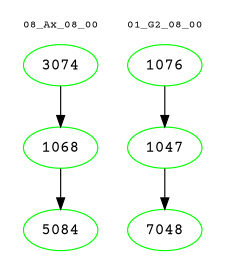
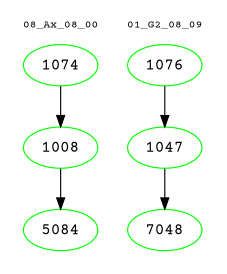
(165, 25) -> (165, 25)
(61, 65) -> (61, 65)
(61, 148) -> (61, 148)
